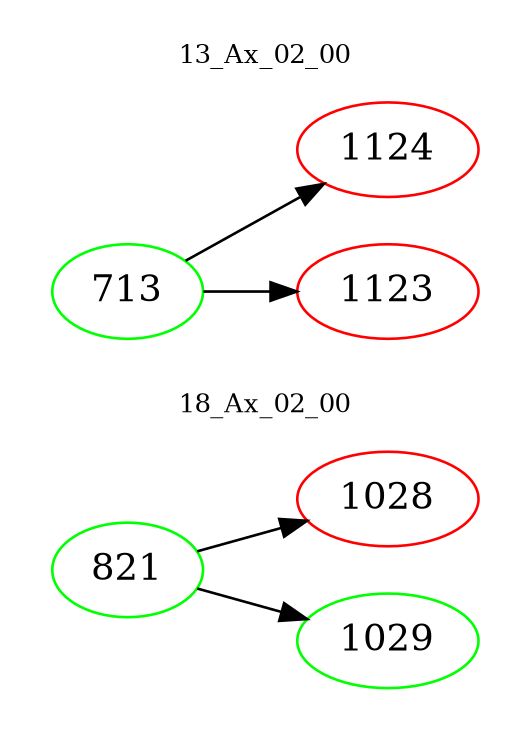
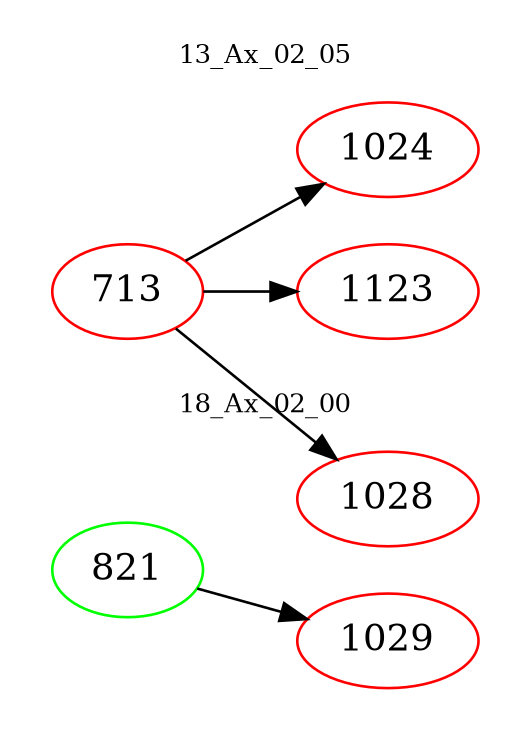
(266, 56) -> (266, 56)
(388, 150) -> (388, 150)
(128, 292) -> (128, 292)
(239, 540) -> (260, 397)
(388, 641) -> (388, 641)
